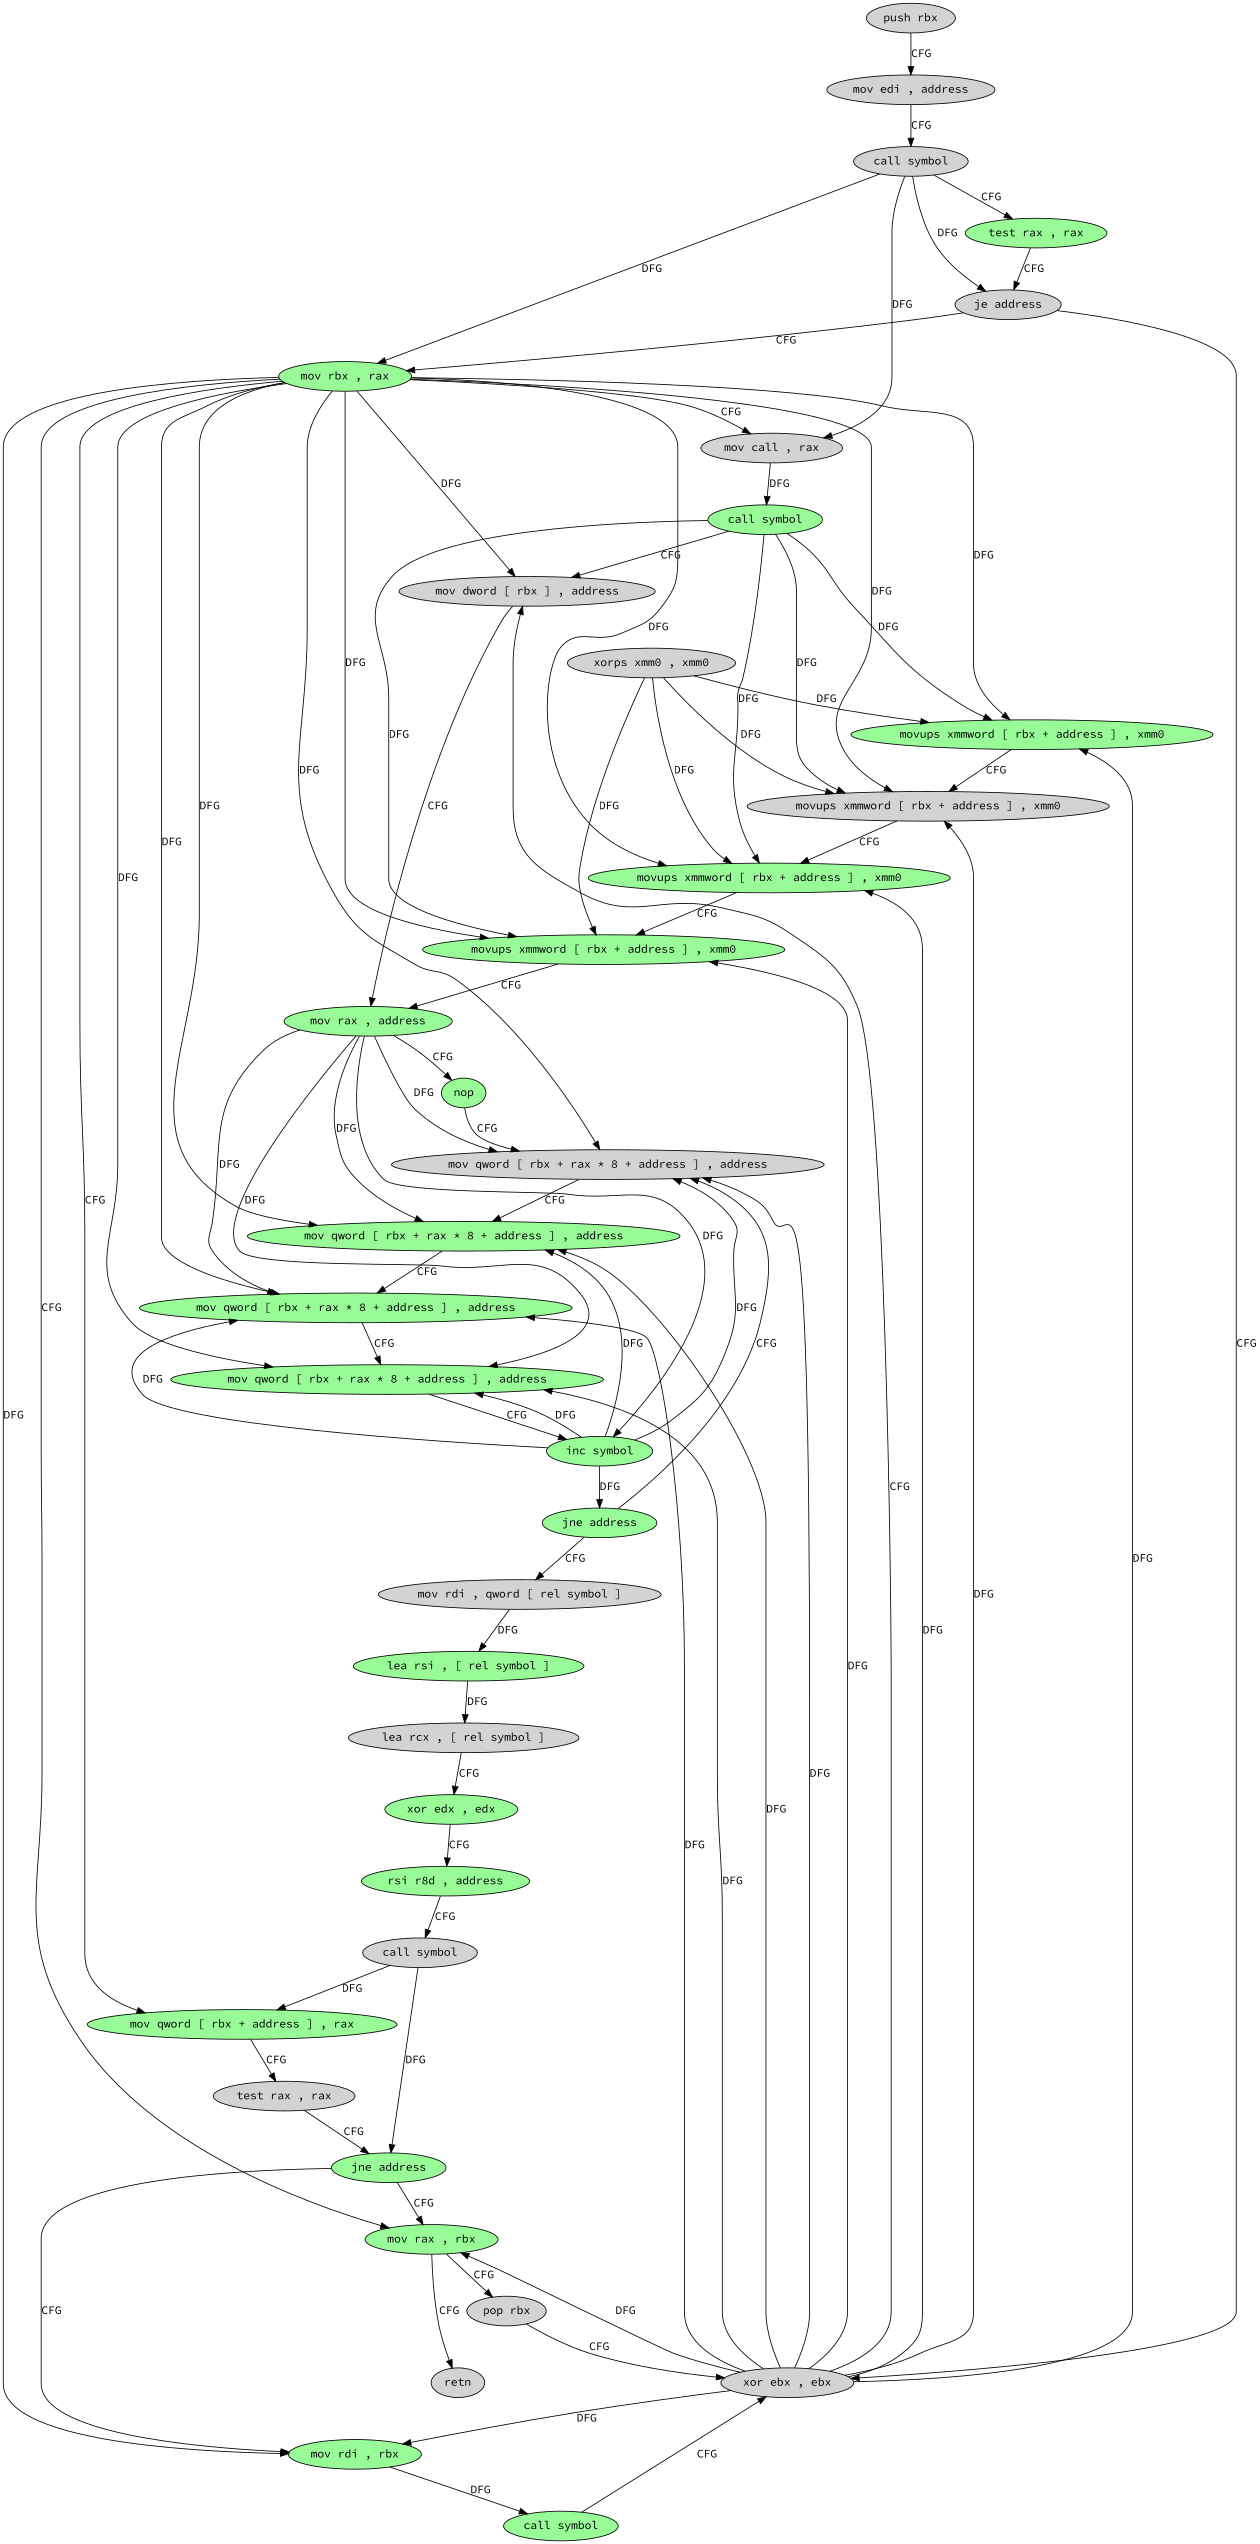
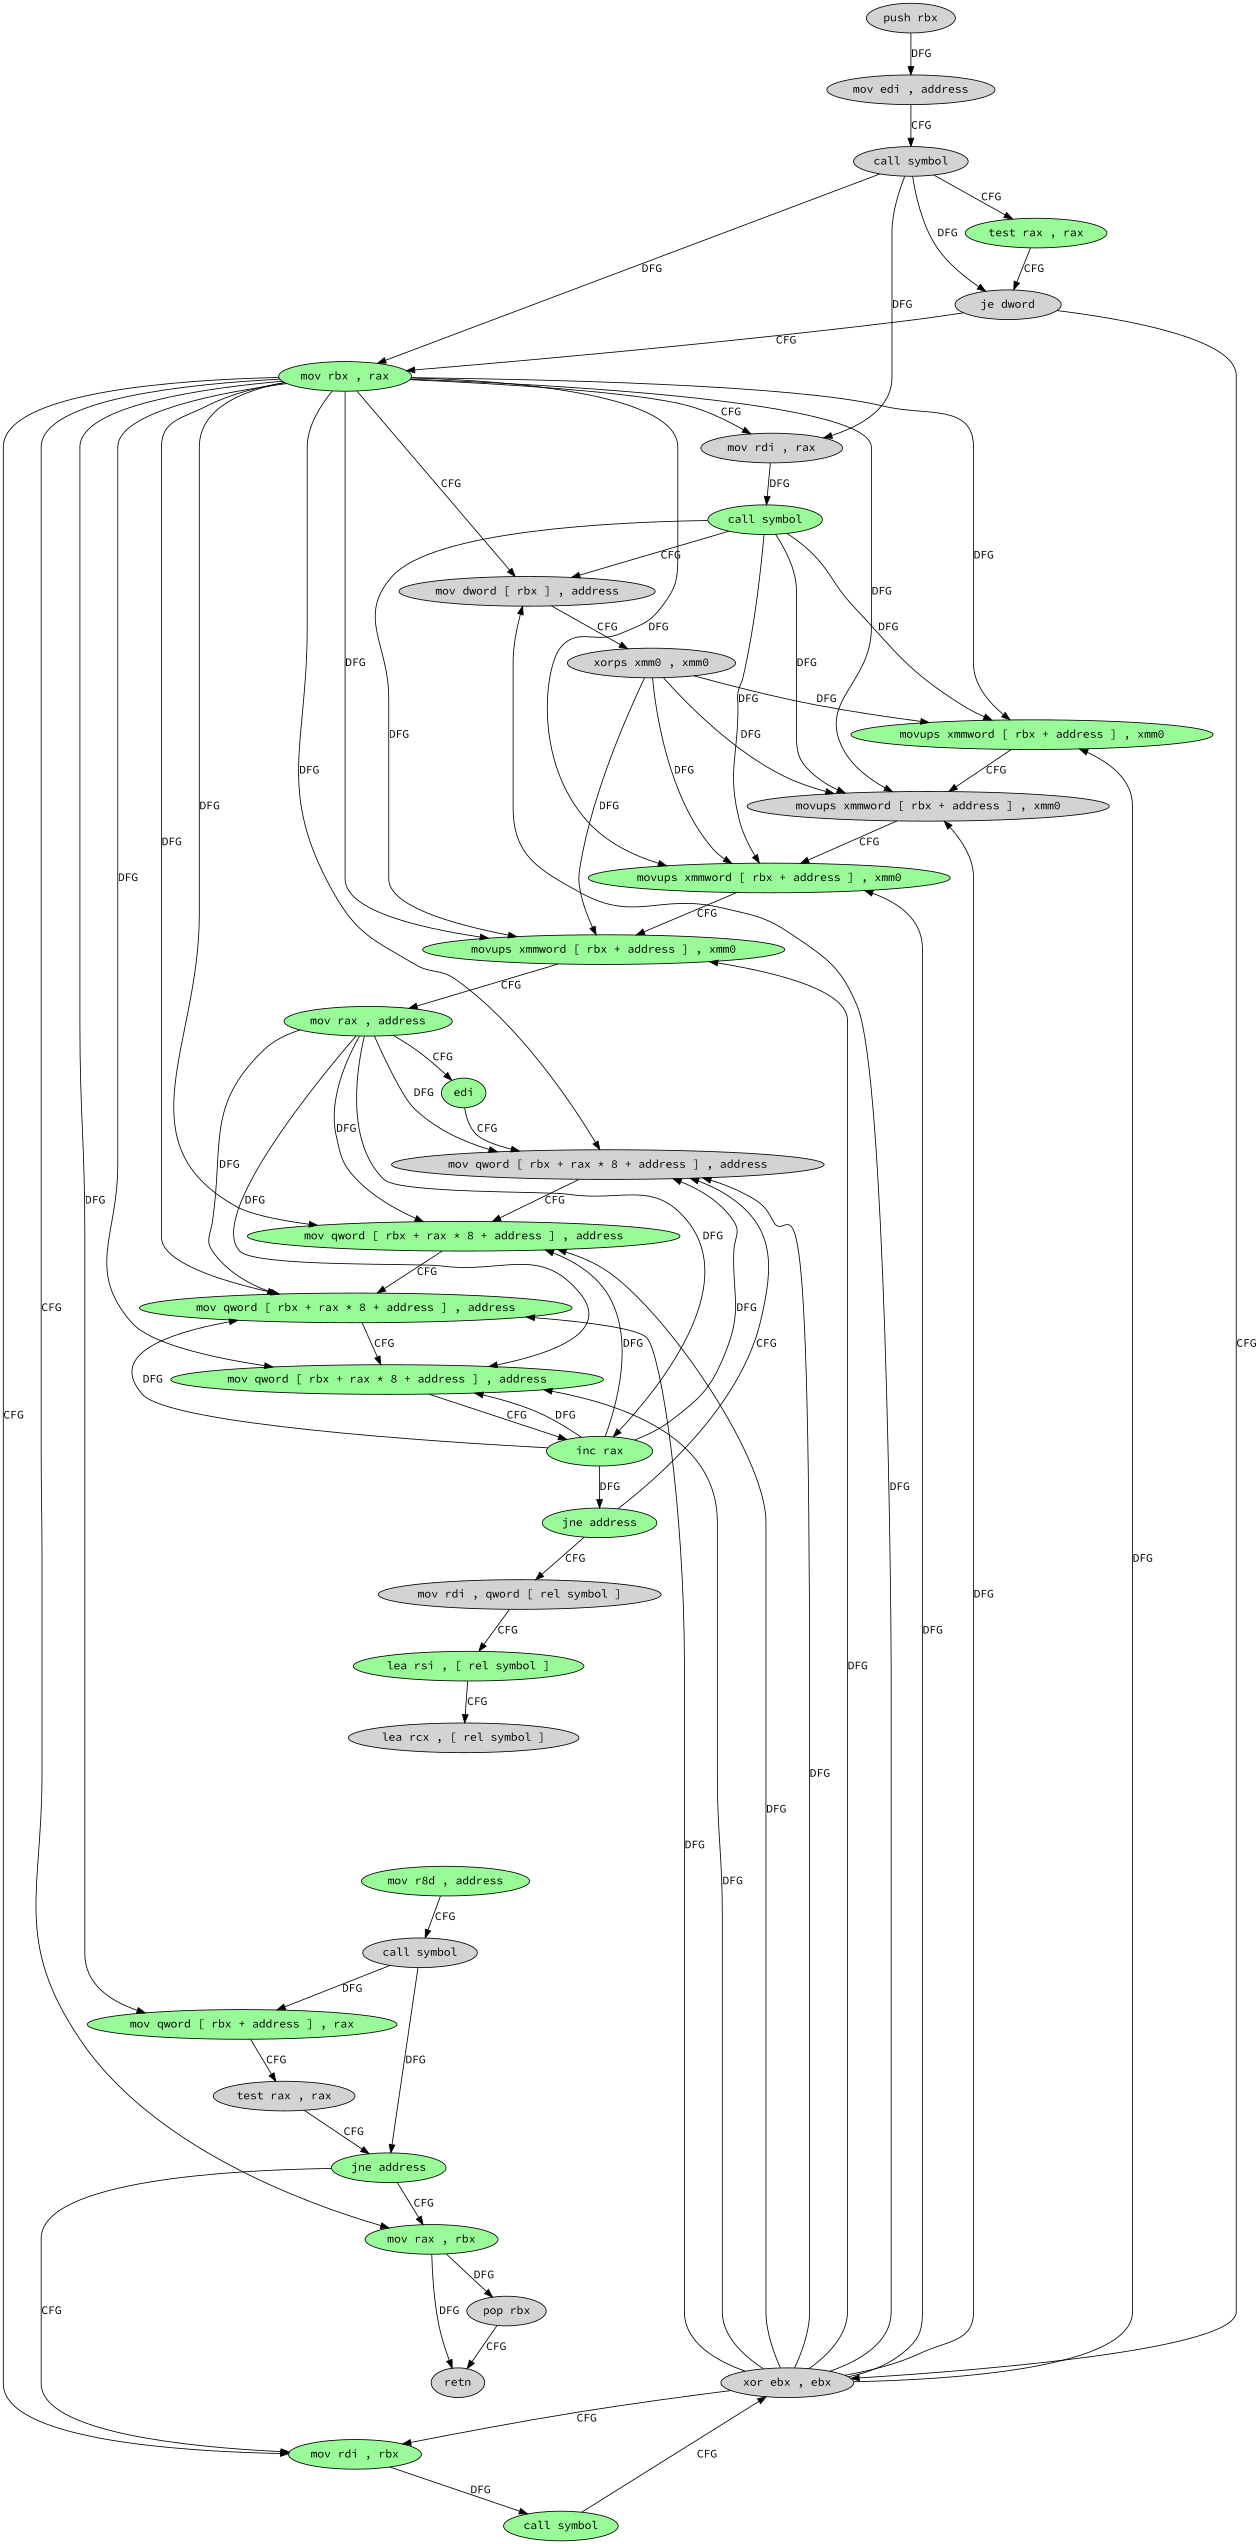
(921, 54) -> (921, 54)
(1008, 305) -> (1008, 305)
(772, 448) -> (772, 448)
(451, 484) -> (451, 484)
(426, 796) -> (586, 625)
(464, 1093) -> (464, 1093)
(95, 1200) -> (95, 1200)
(14, 1415) -> (14, 1415)
(600, 1451) -> (600, 1451)
(900, 1487) -> (900, 1487)
(508, 1630) -> (508, 1630)
(477, 1702) -> (477, 1702)
(451, 1809) -> none
(446, 1881) -> (446, 1881)
(484, 2275) -> (484, 2275)
(449, 2311) -> (449, 2311)
(602, 2320) -> none
(618, 2361) -> (484, 2344)
(587, 2419) -> (587, 2419)
